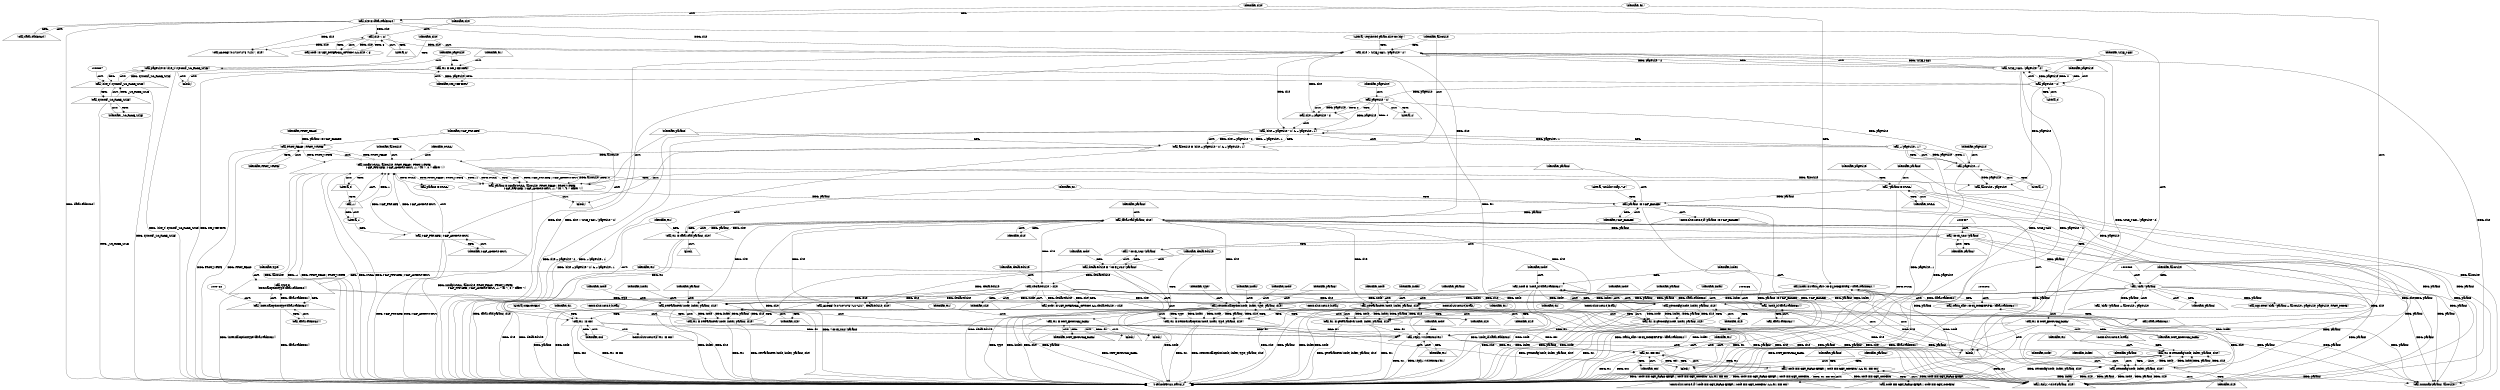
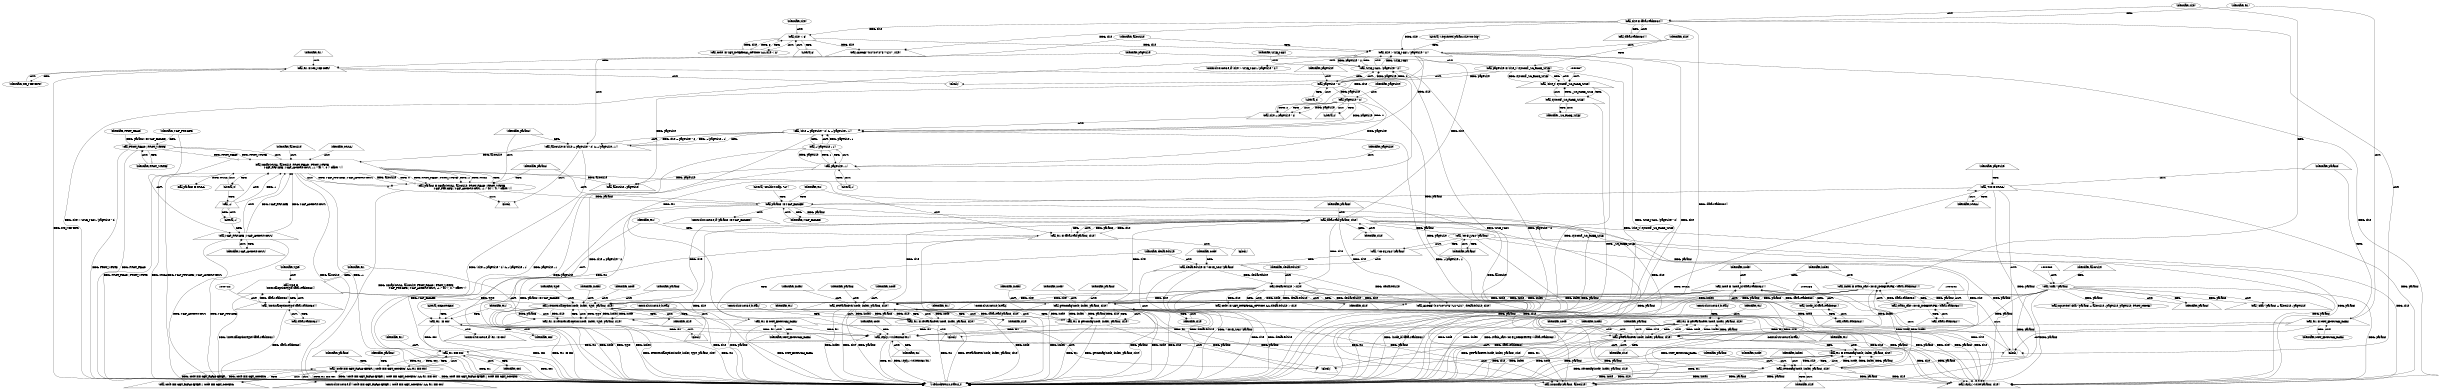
(377, 37) -> (797, 37)
(452, 69) -> (313, 69)
none -> (1242, 69)
(1897, 187) -> (1992, 187)
(1962, 220) -> none
none -> (1665, 328)
none -> (1227, 341)
